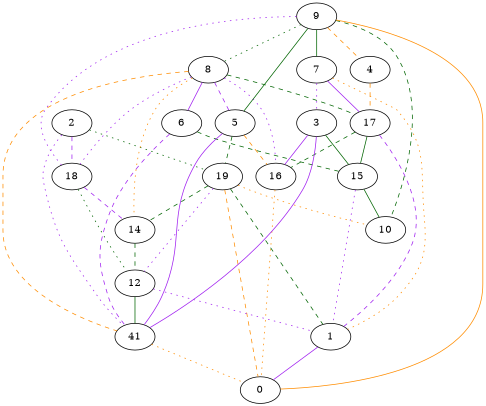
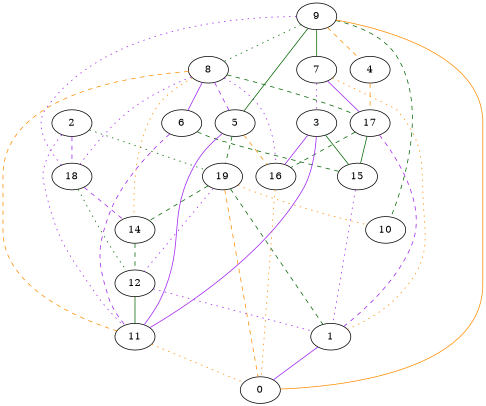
(372, 203) -> none
(135, 337) -> (135, 337)
